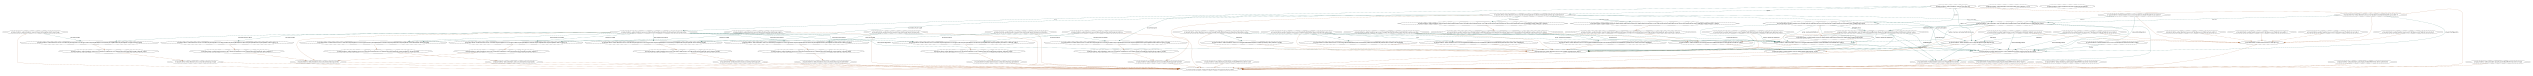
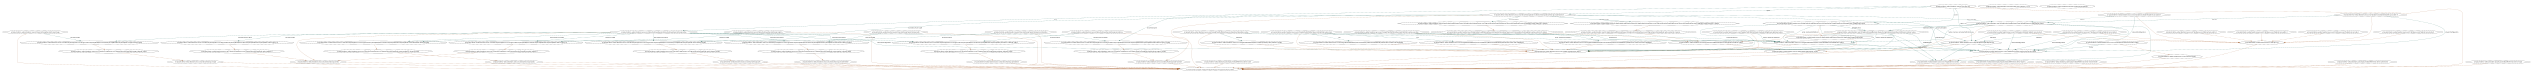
none -> (2177, 57)
